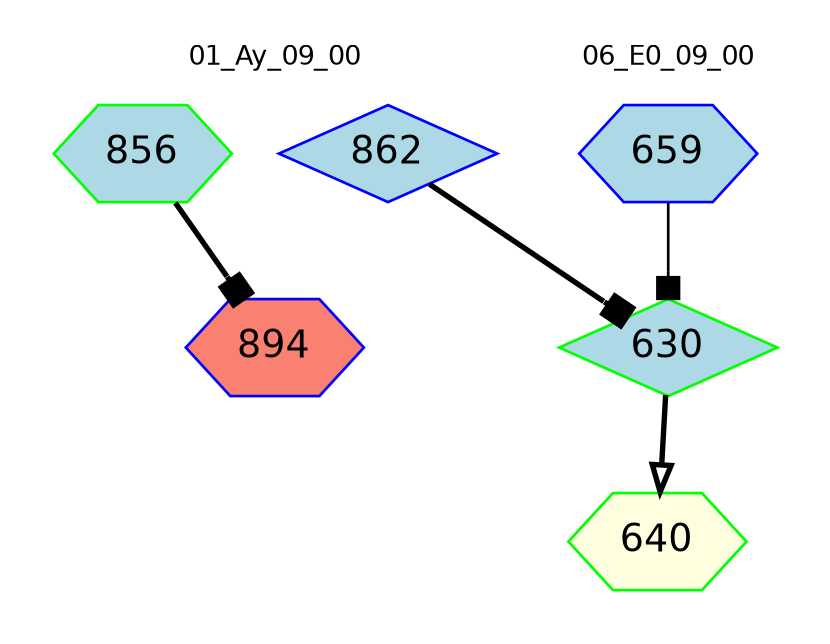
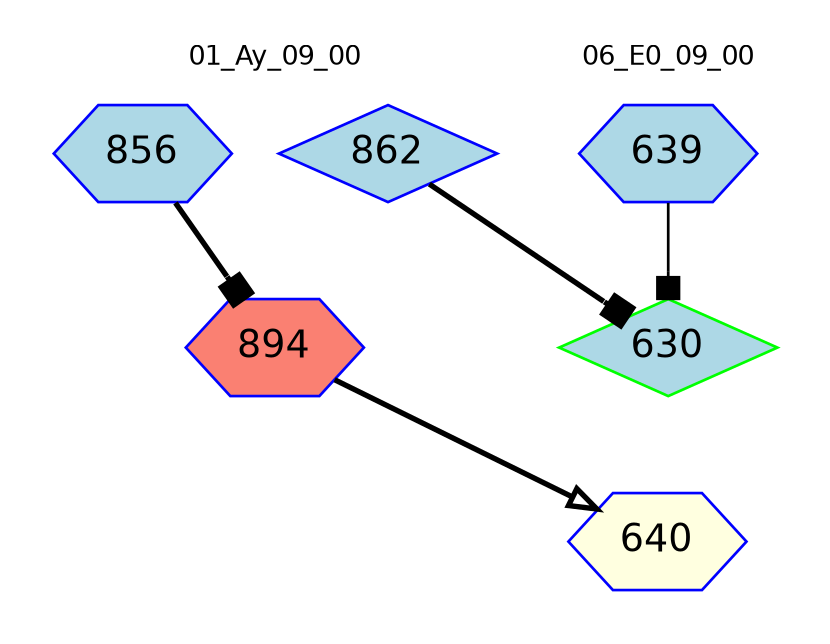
(143, 154) -> (143, 154)
(668, 154) -> (668, 154)
(664, 430) -> (454, 438)
(657, 542) -> (657, 542)
